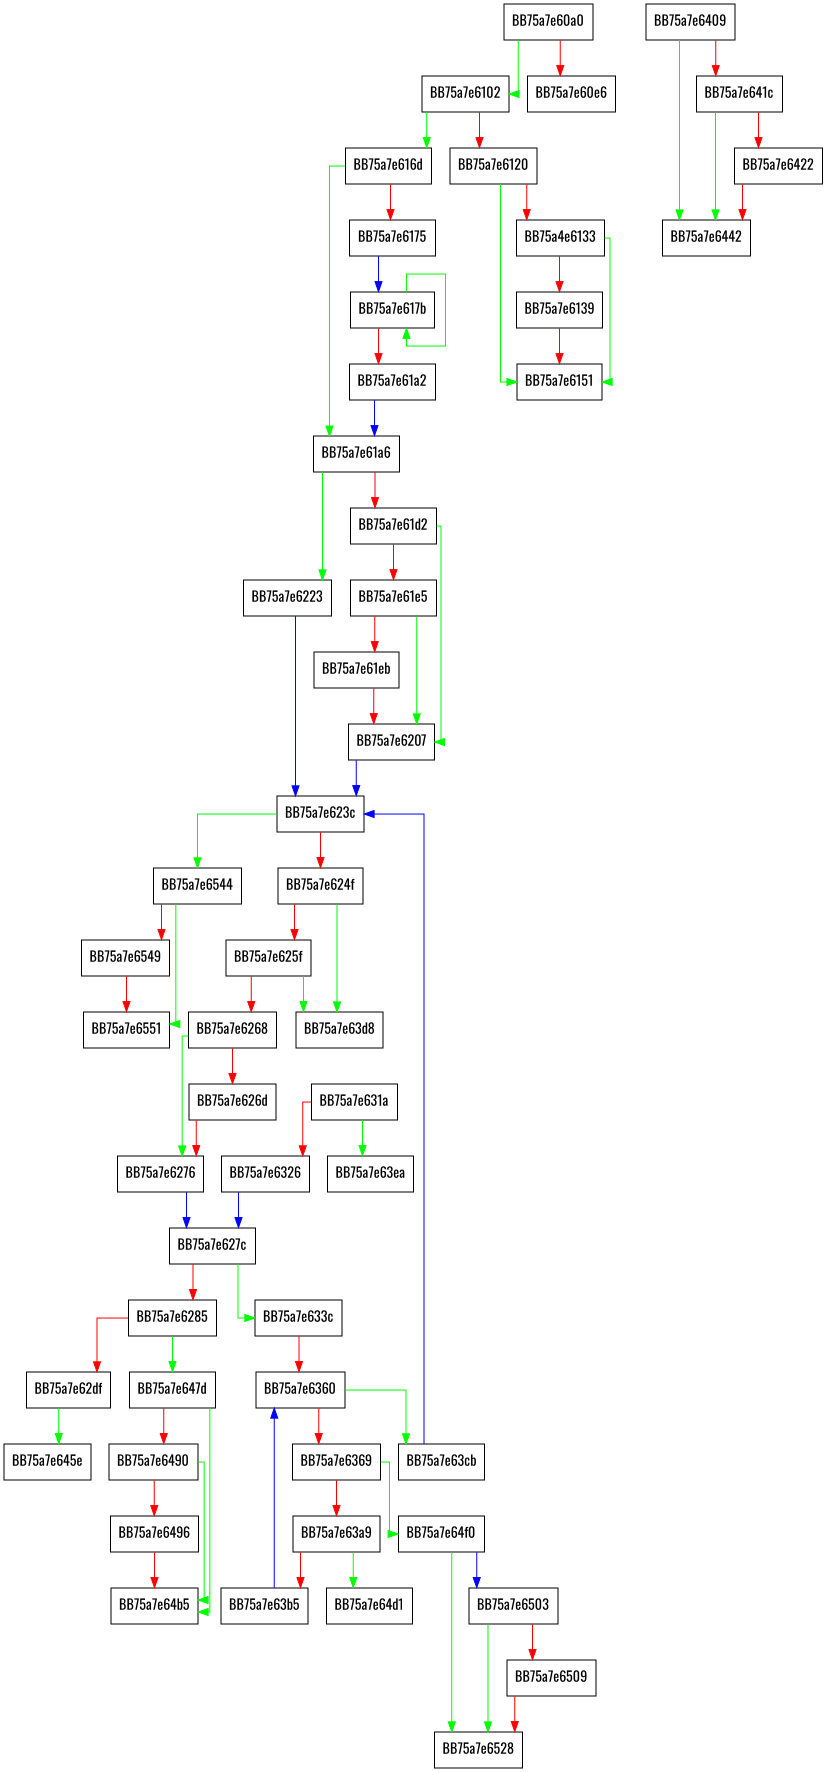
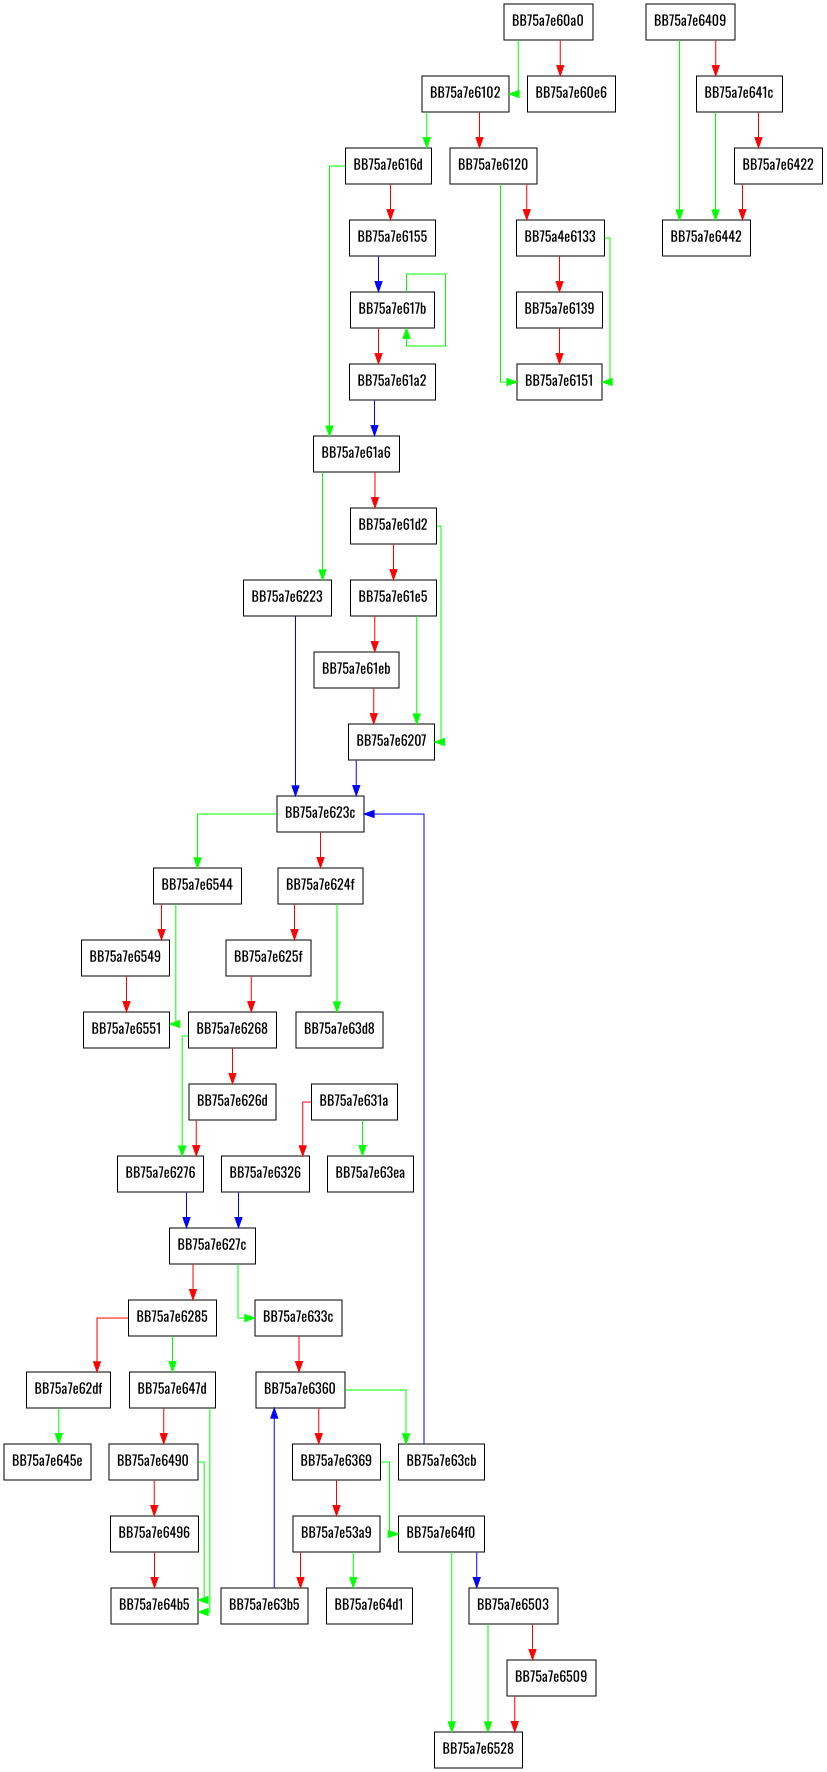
(392, 238) -> (392, 238)
(304, 989) -> none
(336, 1534) -> (336, 1534)
